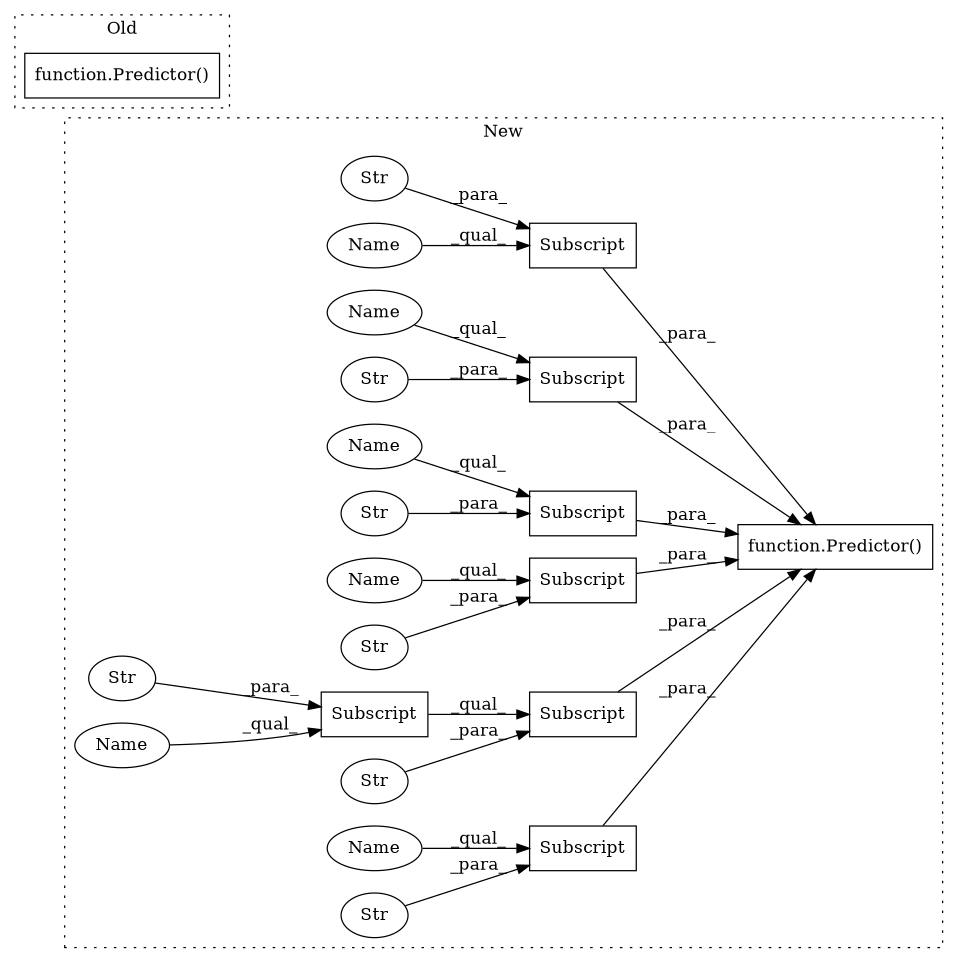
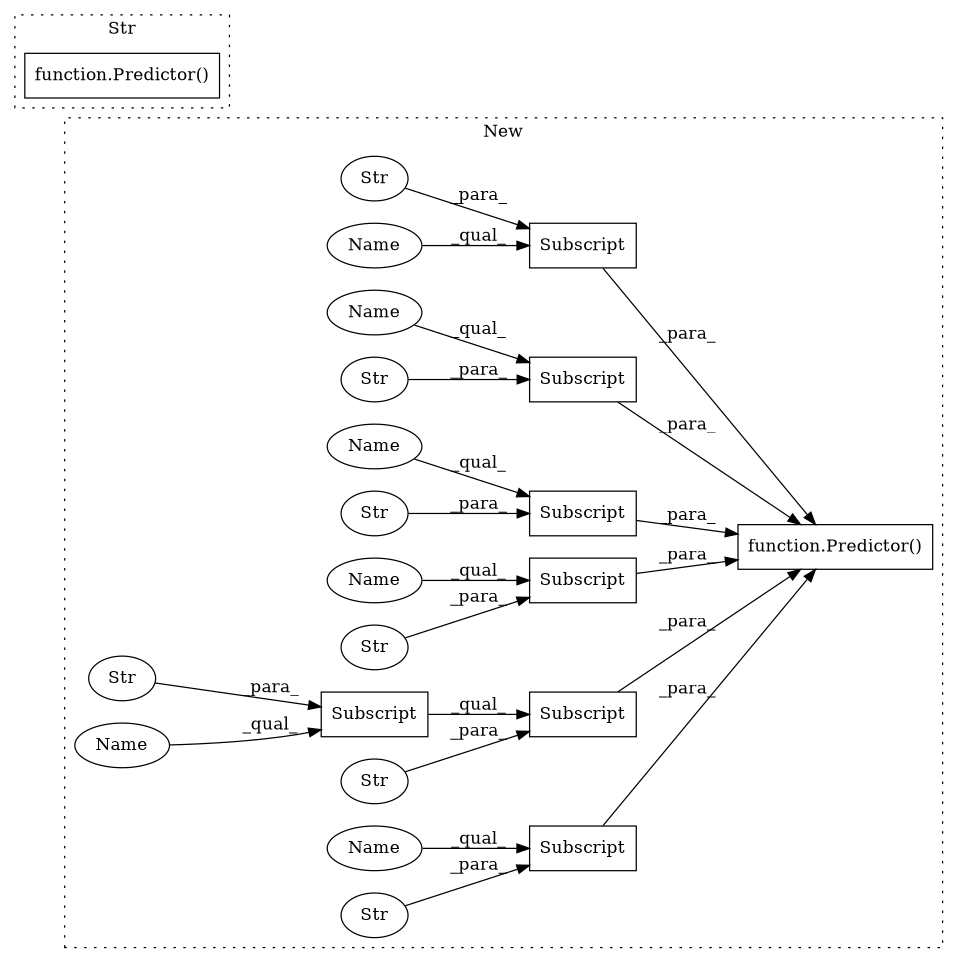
(122, 29) -> (122, 29)
